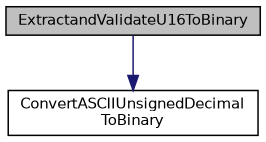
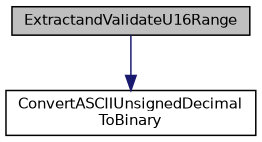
(133, 21) -> (131, 21)
